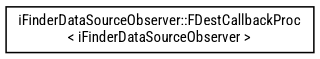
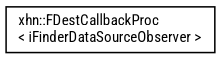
(160, 30) -> (110, 30)
